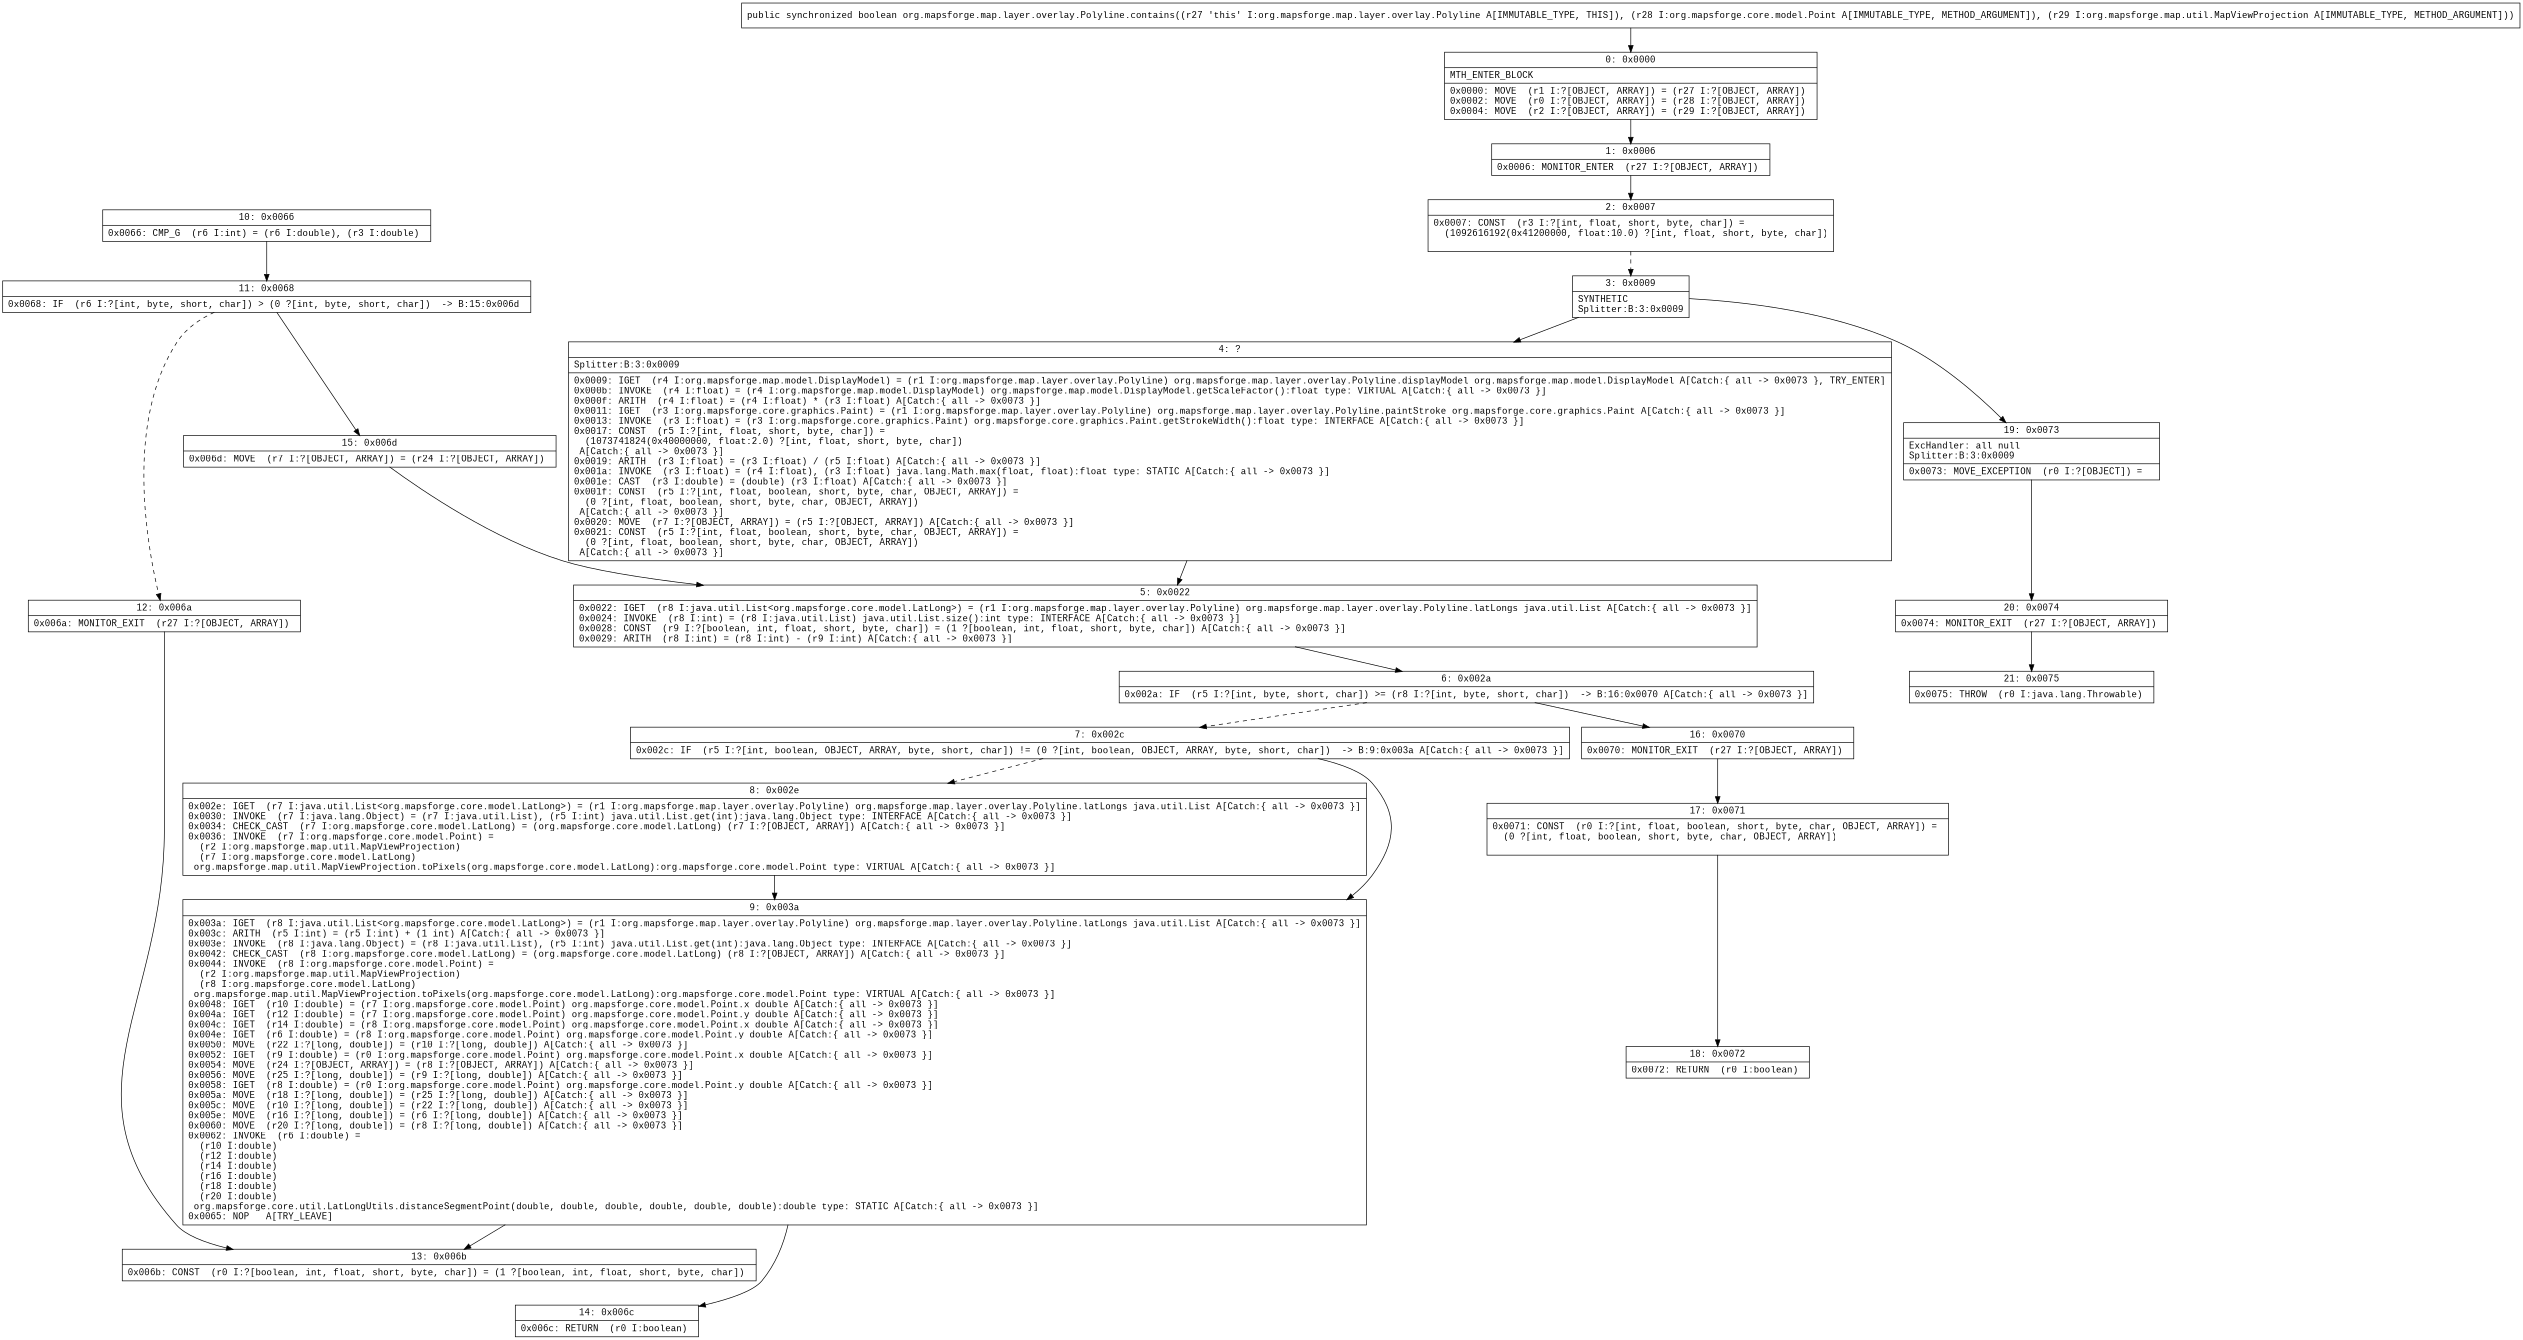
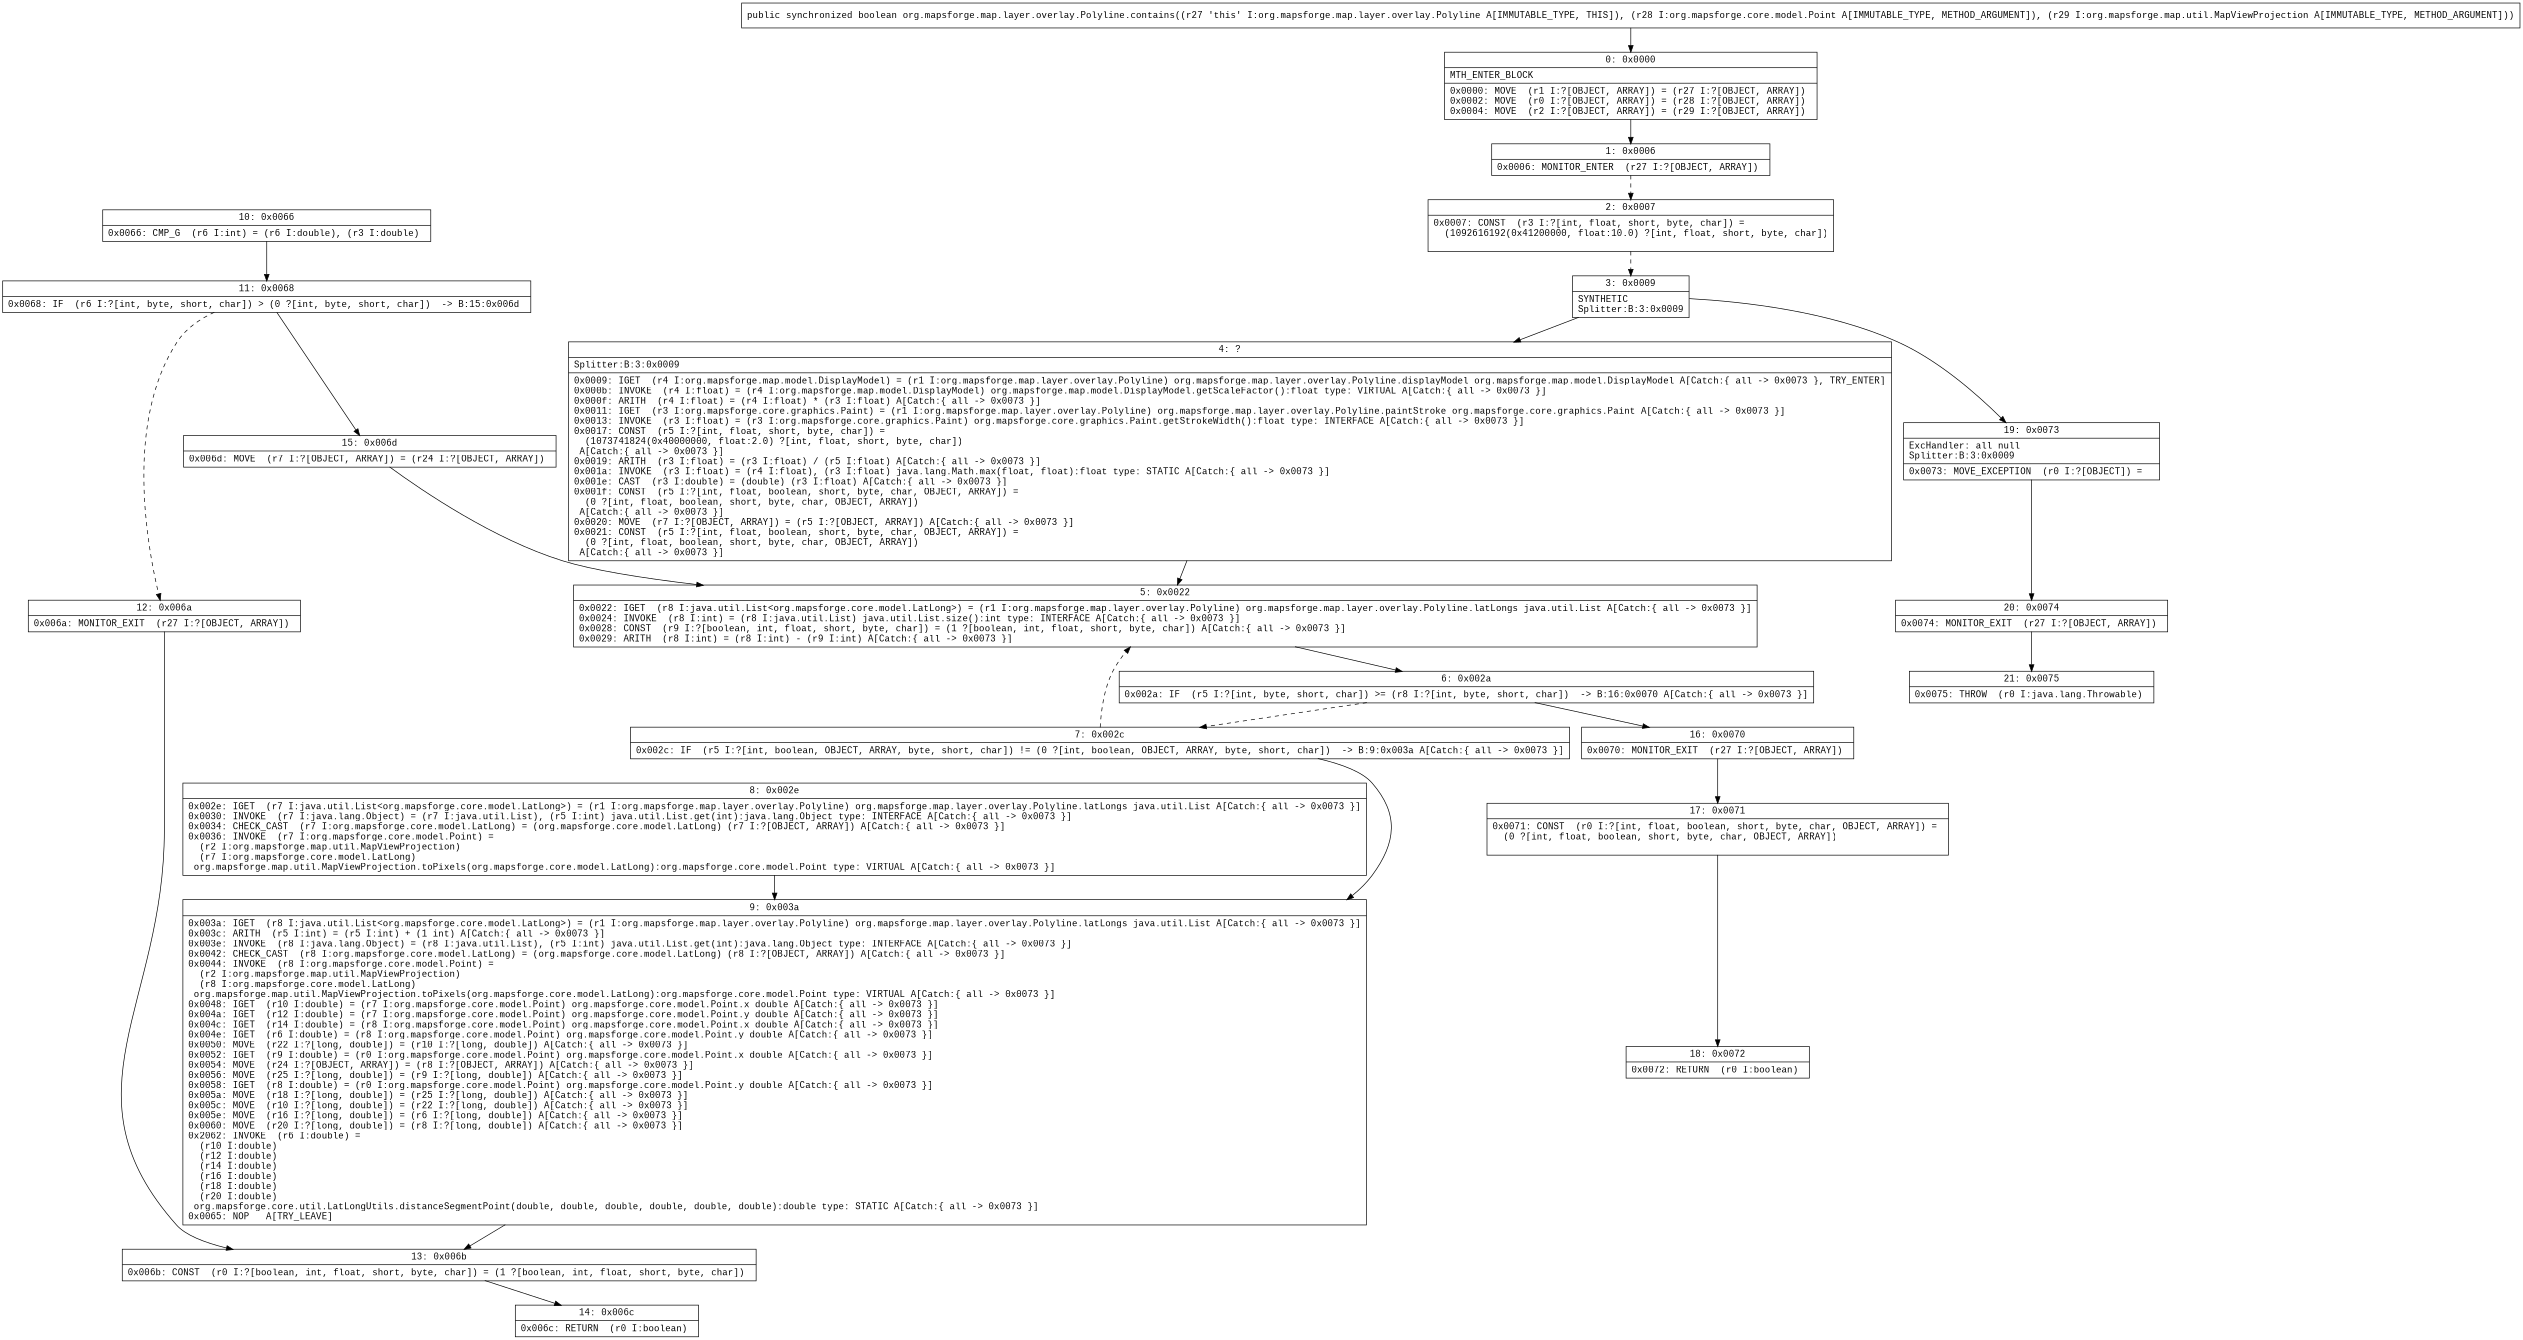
(1631, 184) -> (1631, 184)
(999, 770) -> (1107, 687)
(278, 1136) -> (278, 1136)
(762, 1281) -> (520, 1292)
